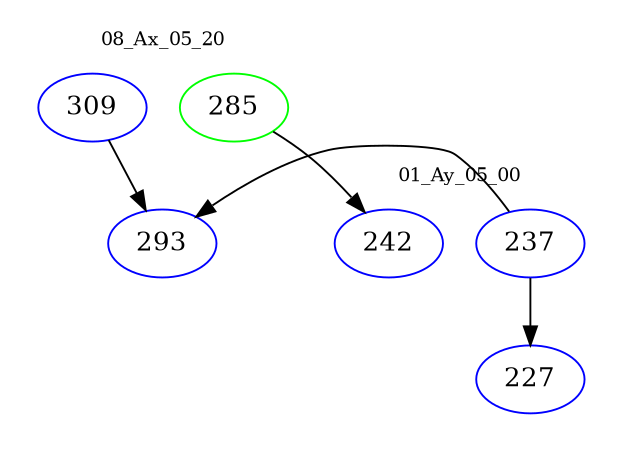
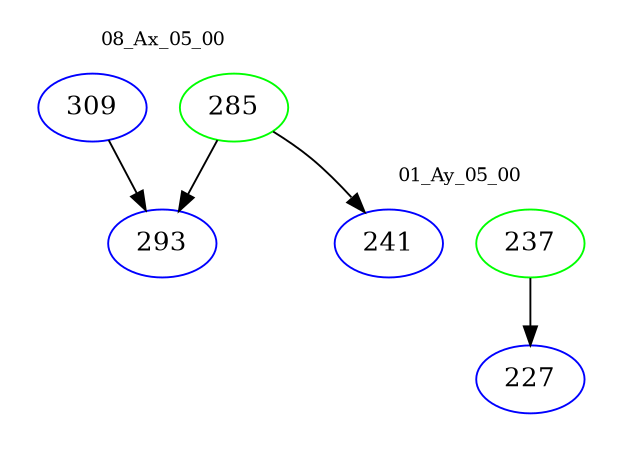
(163, 41) -> (163, 41)
(367, 146) -> (203, 167)
(389, 243) -> (389, 243)
(530, 243) -> (530, 243)
